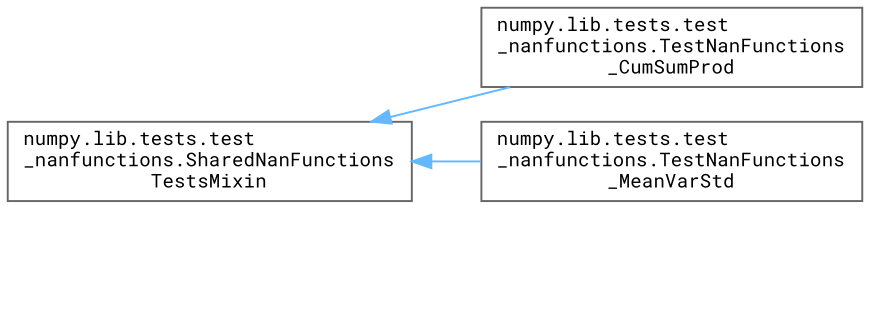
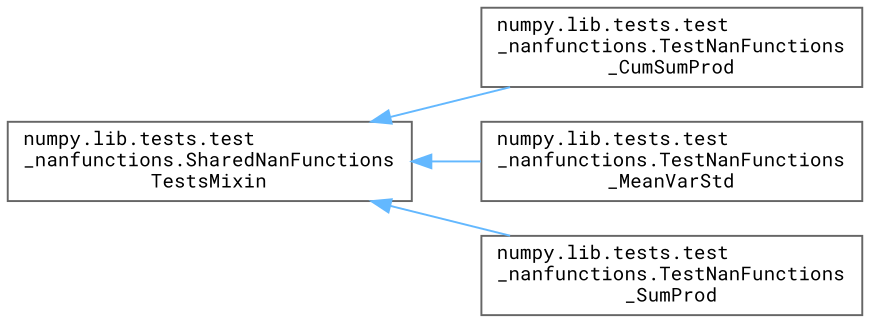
none -> (672, 275)
